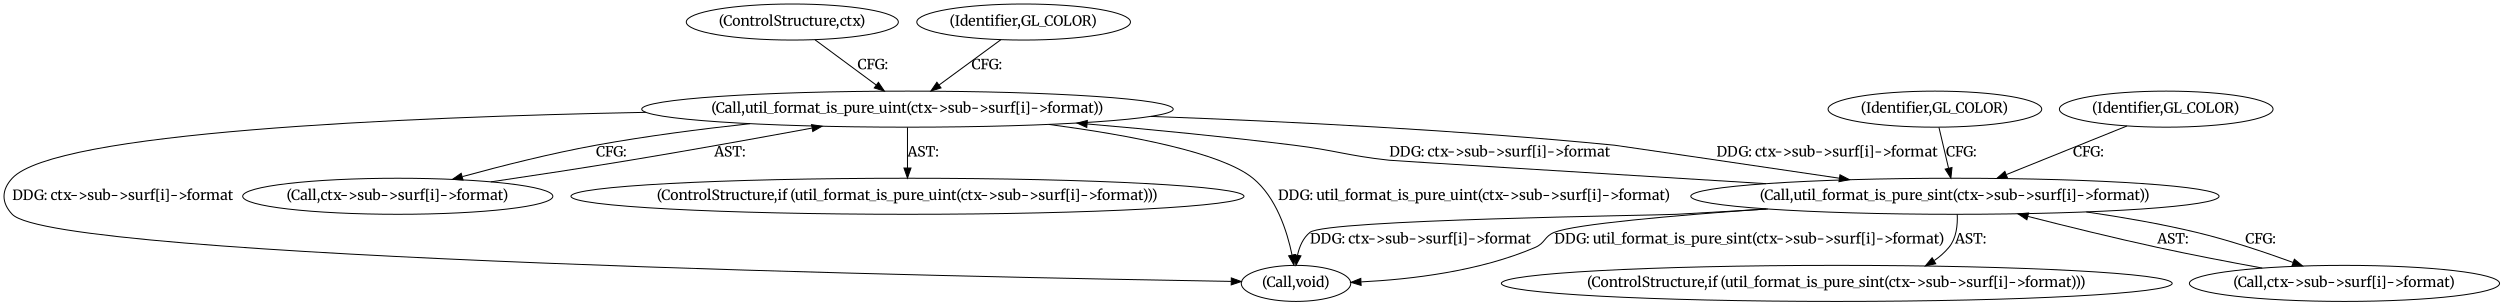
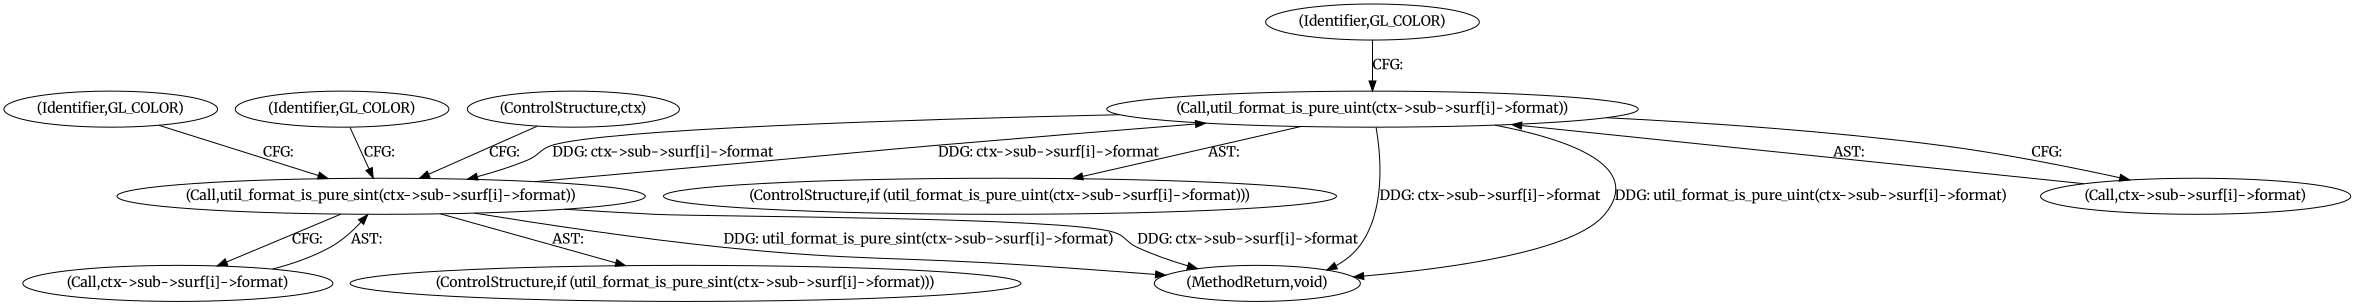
(846, 62) -> (483, 150)
(1296, 283) -> (1257, 283)
